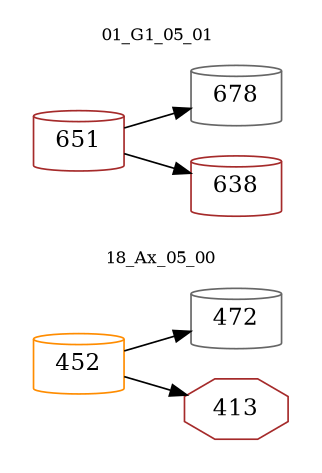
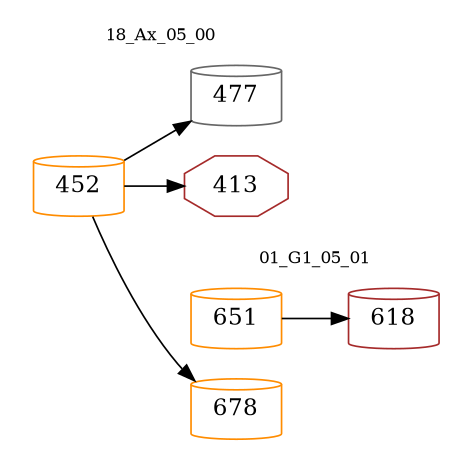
(236, 96) -> (236, 409)
(149, 121) -> (132, 296)
(79, 141) -> (236, 319)
(236, 186) -> (394, 319)
(236, 319) -> (236, 96)
